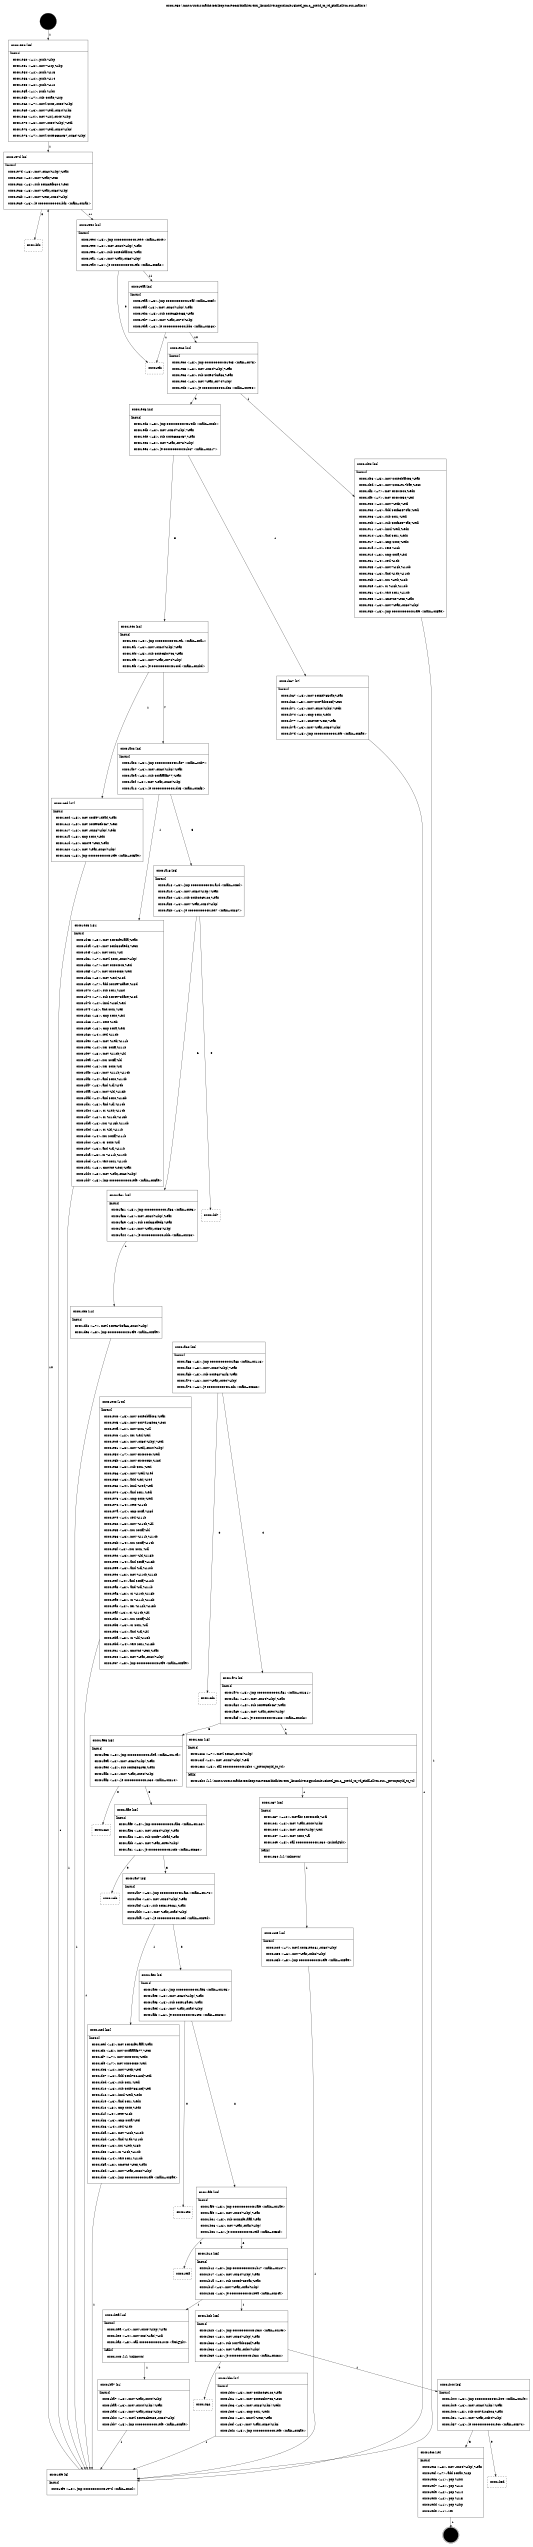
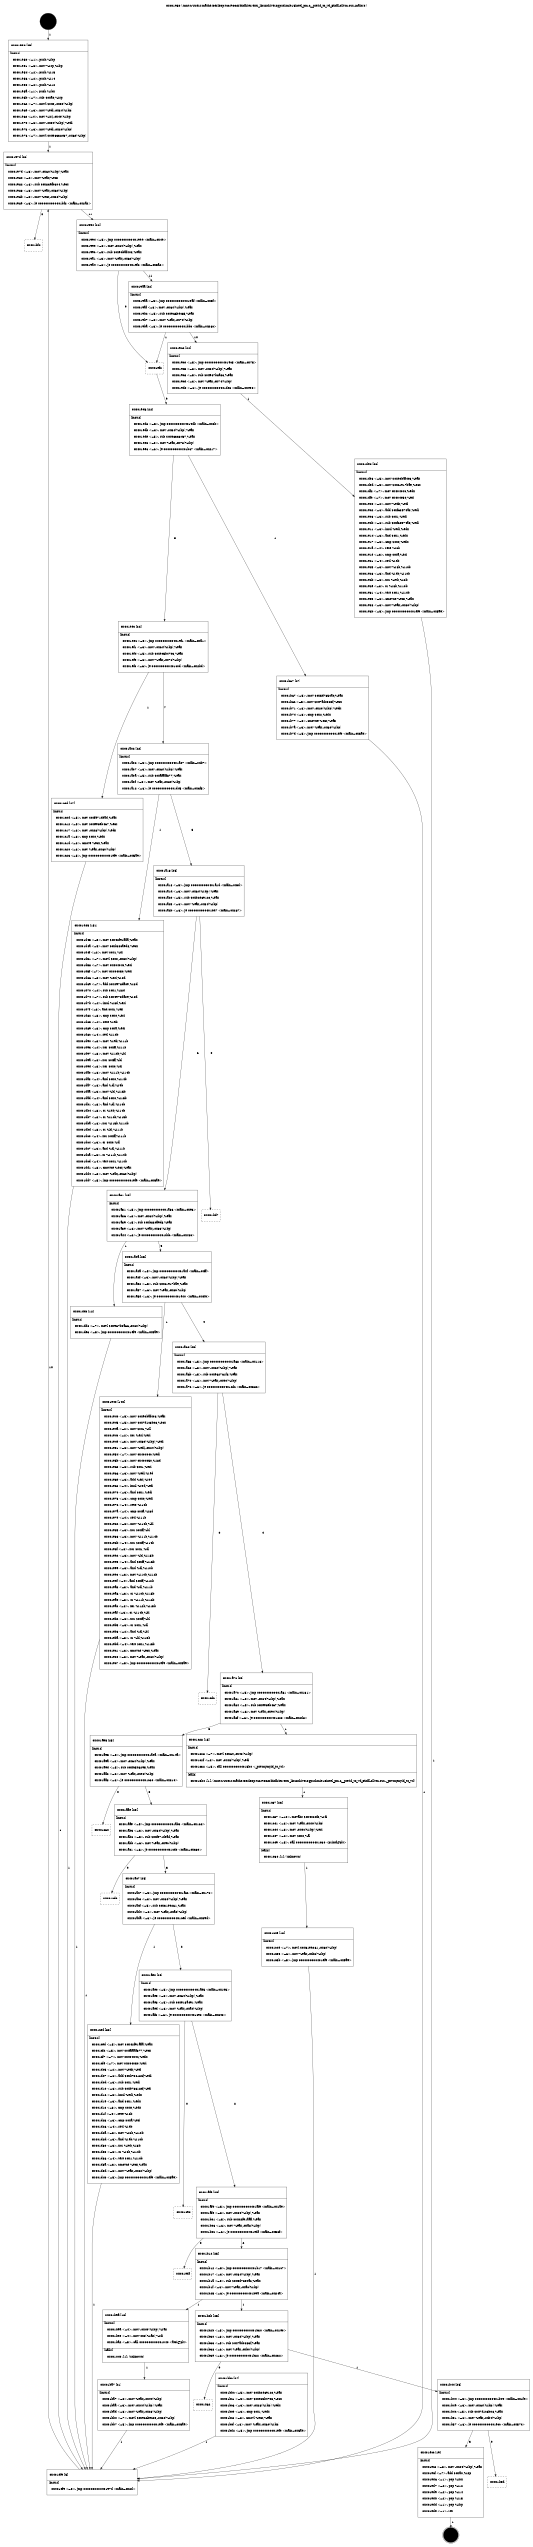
(194, 398) -> (161, 388)
none -> (167, 1277)
